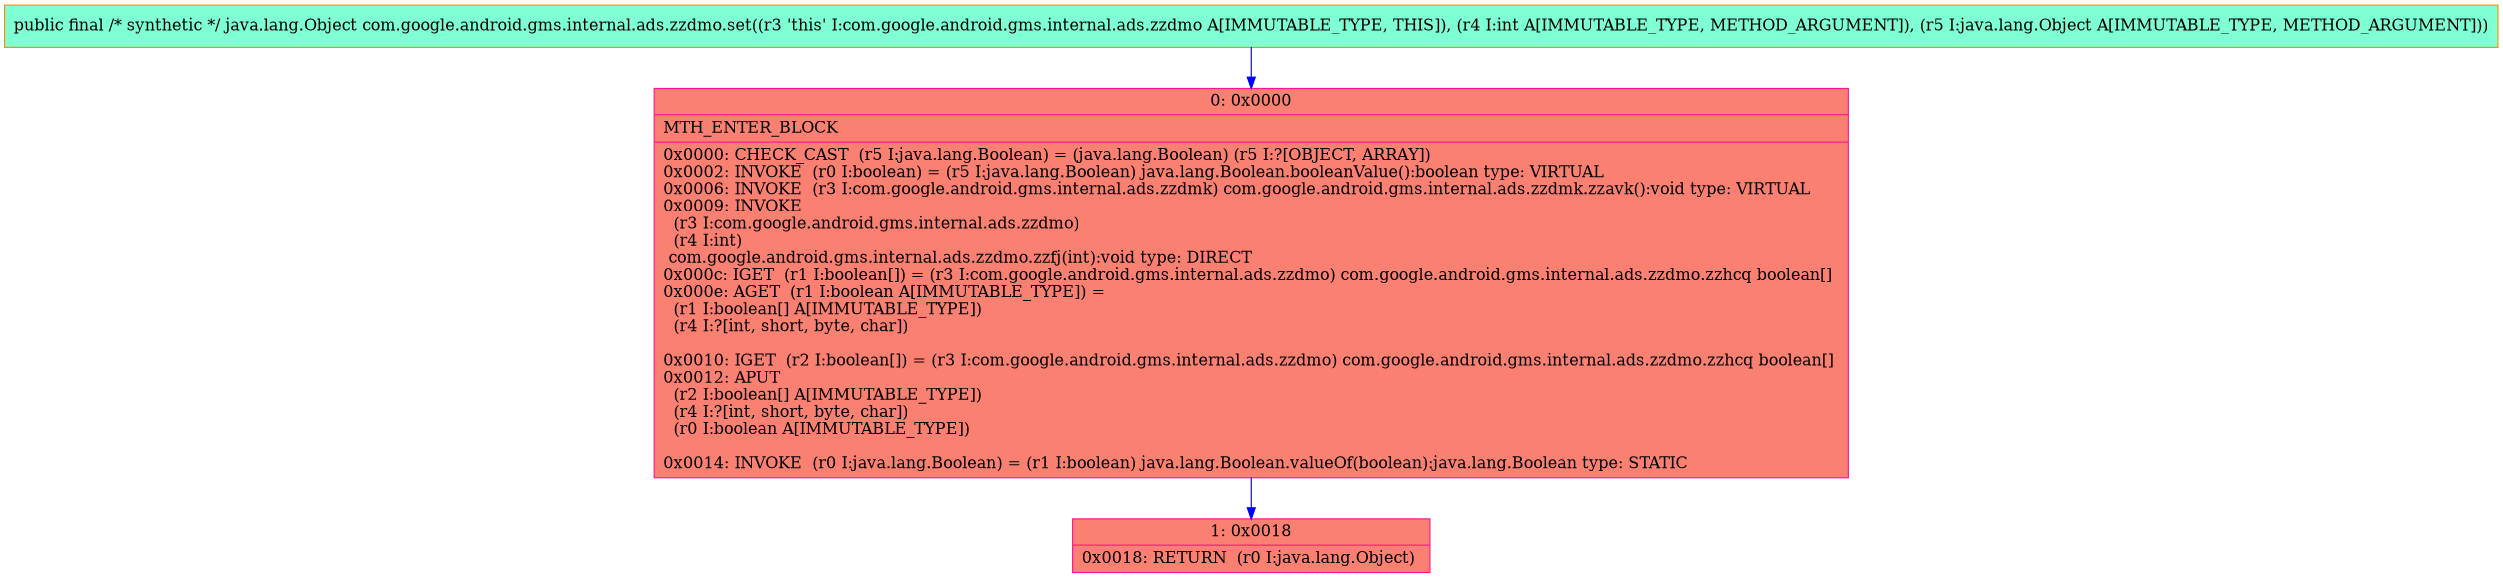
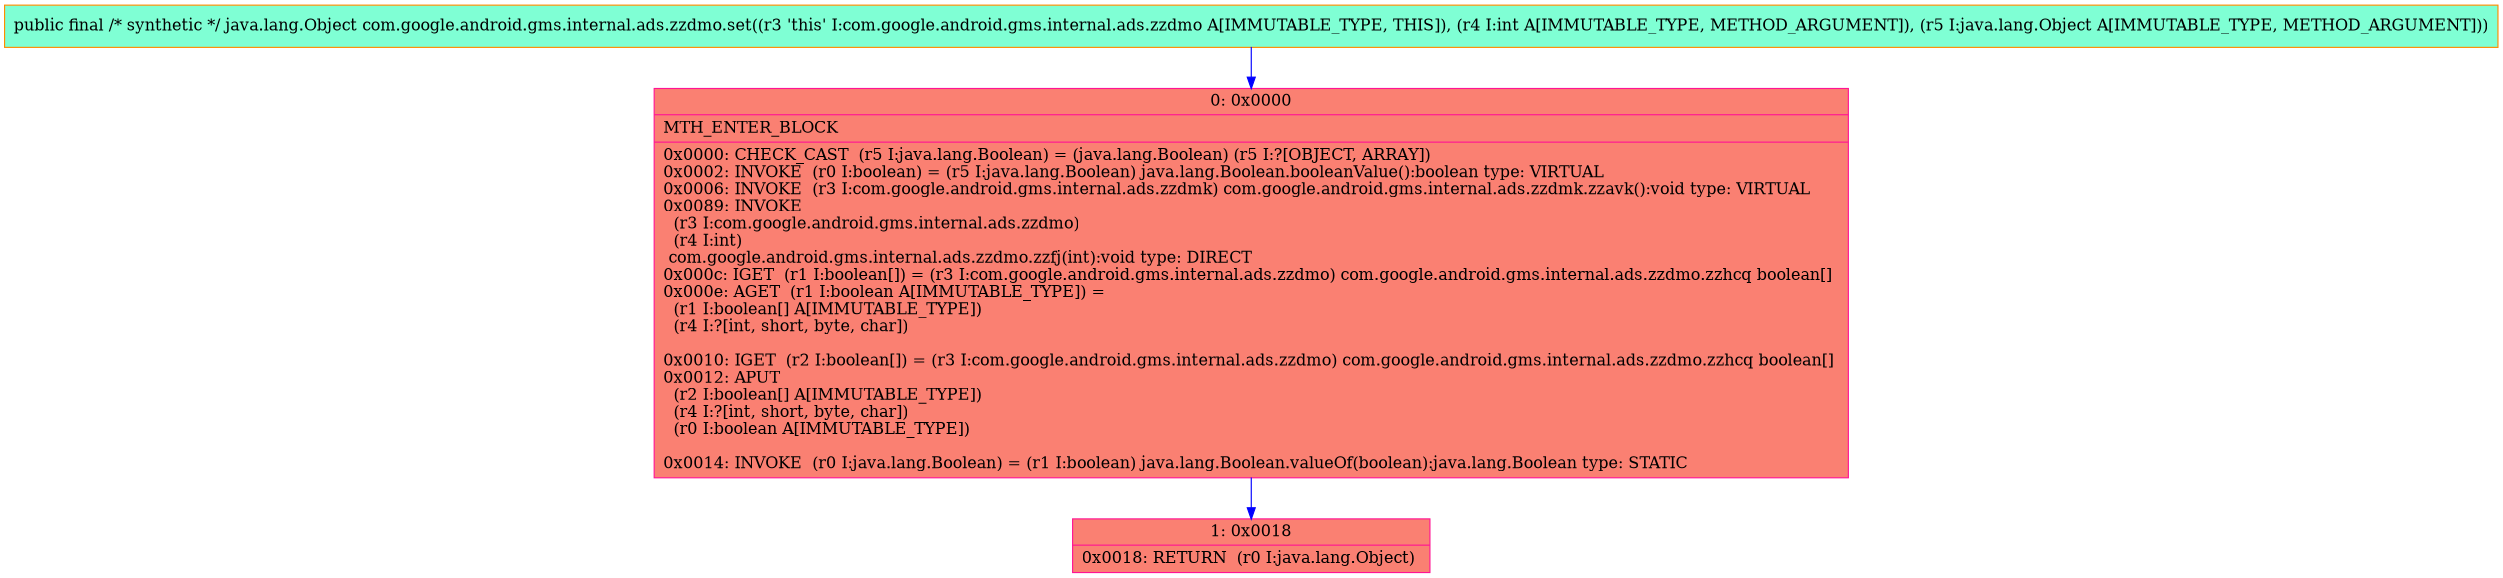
(738, 207) -> (738, 207)
